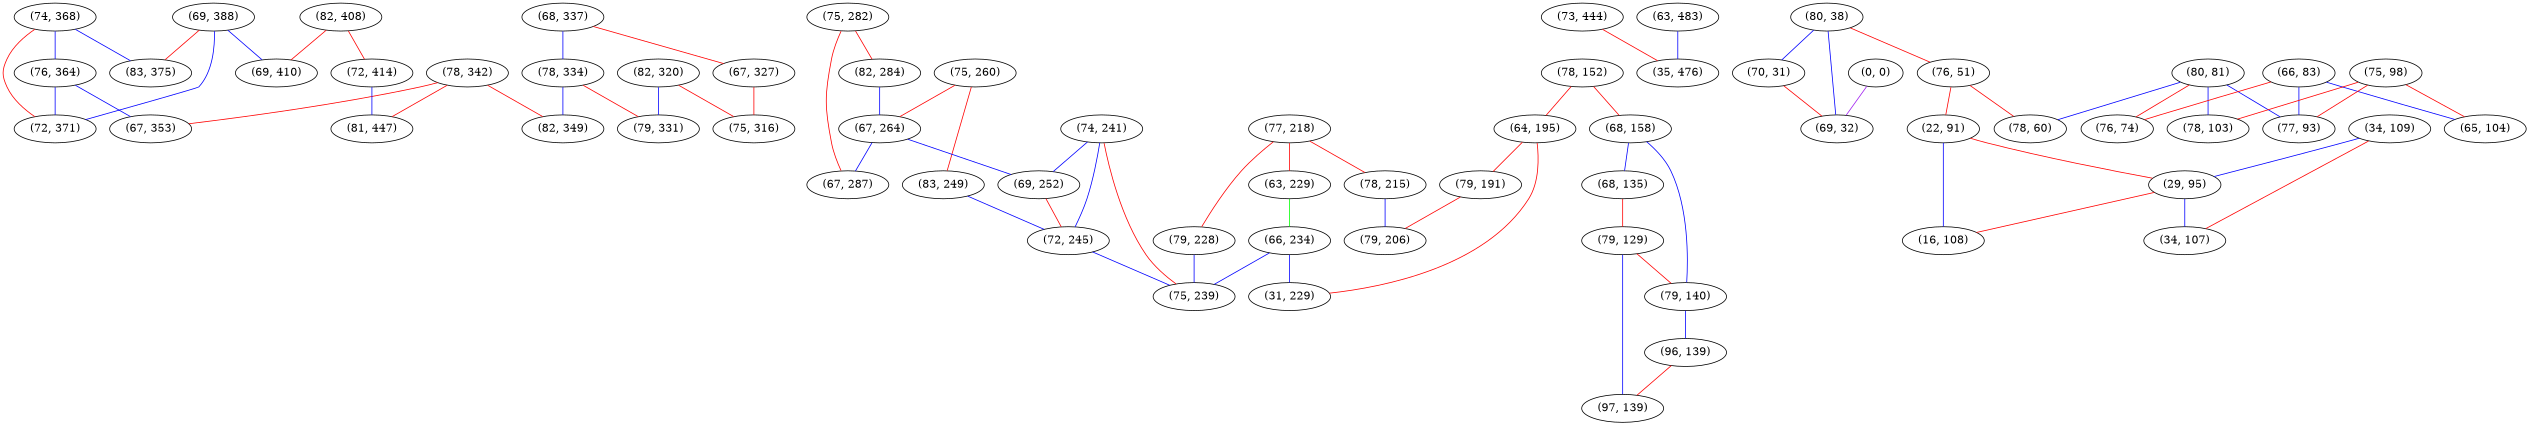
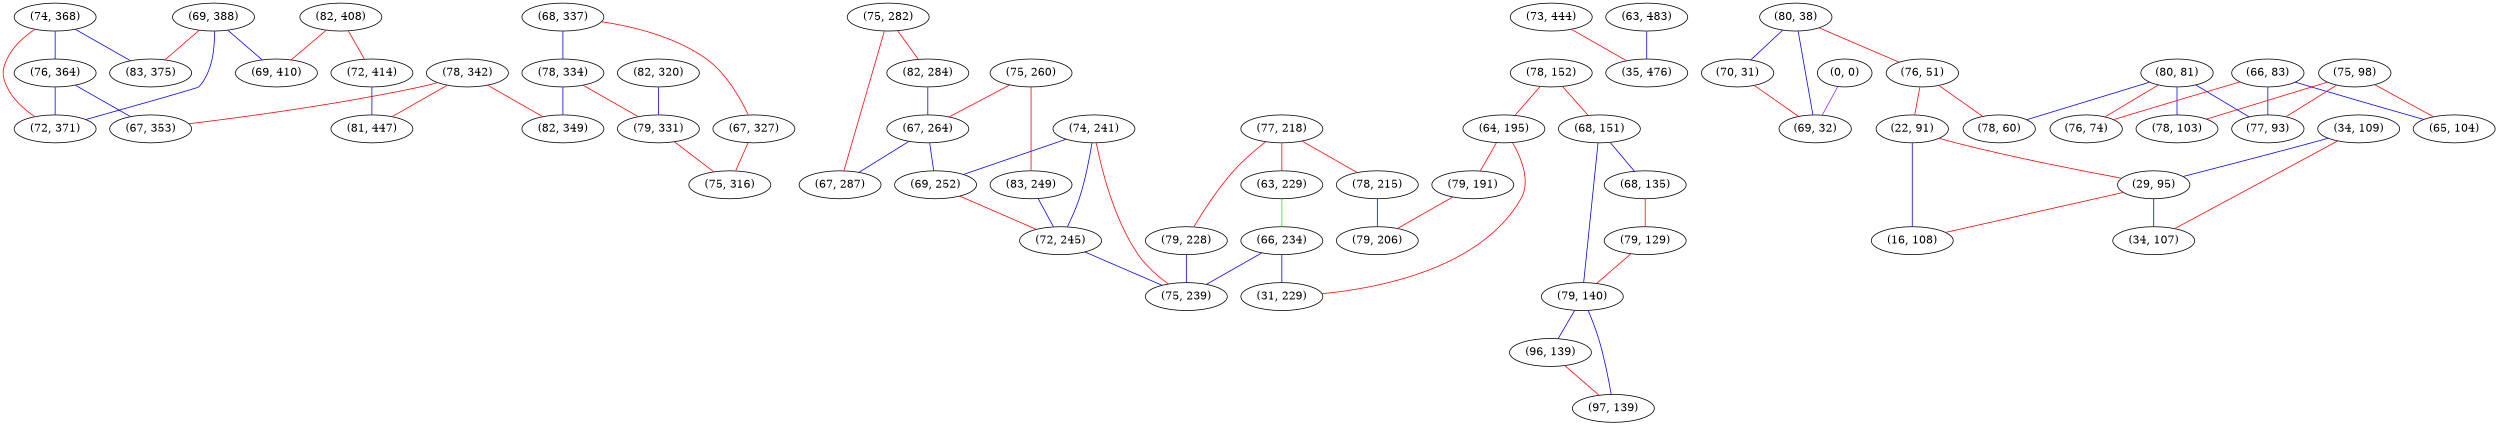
(706, 101) -> (694, 157)
(1630, 129) -> (1599, 129)
(1623, 324) -> (1602, 352)
